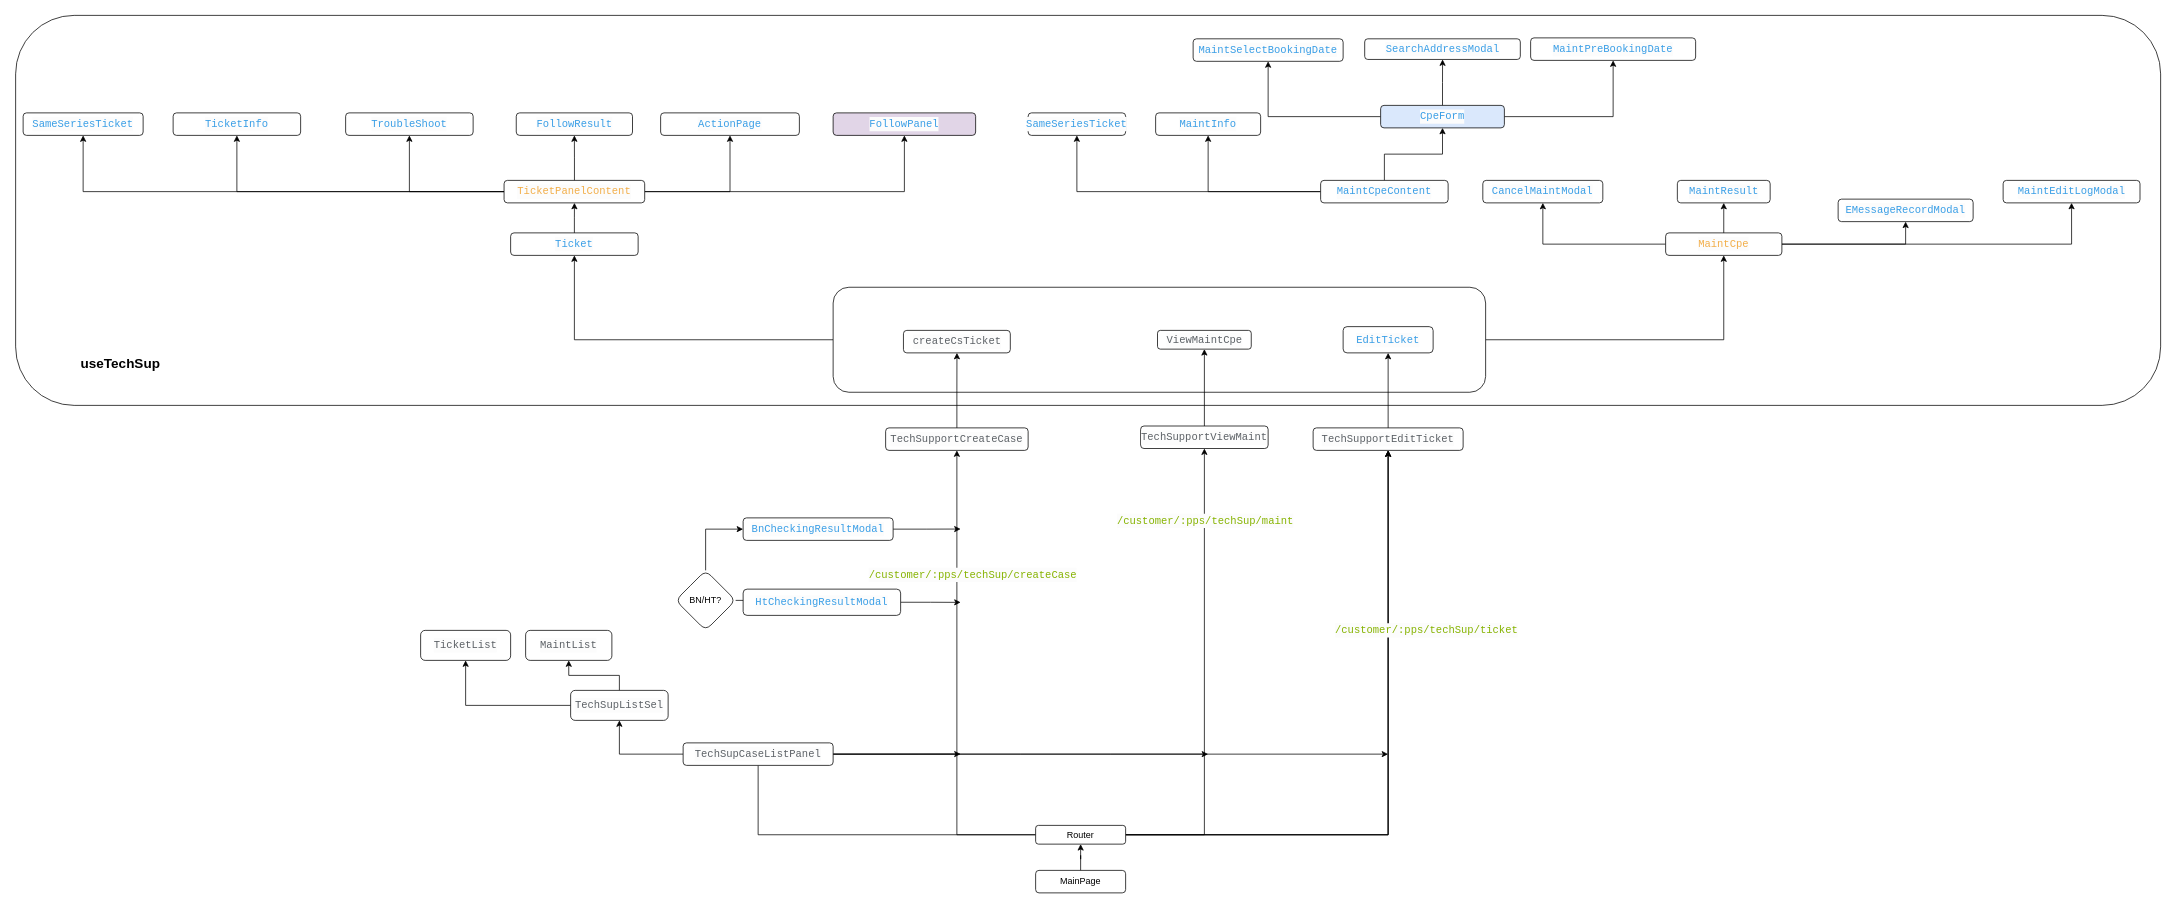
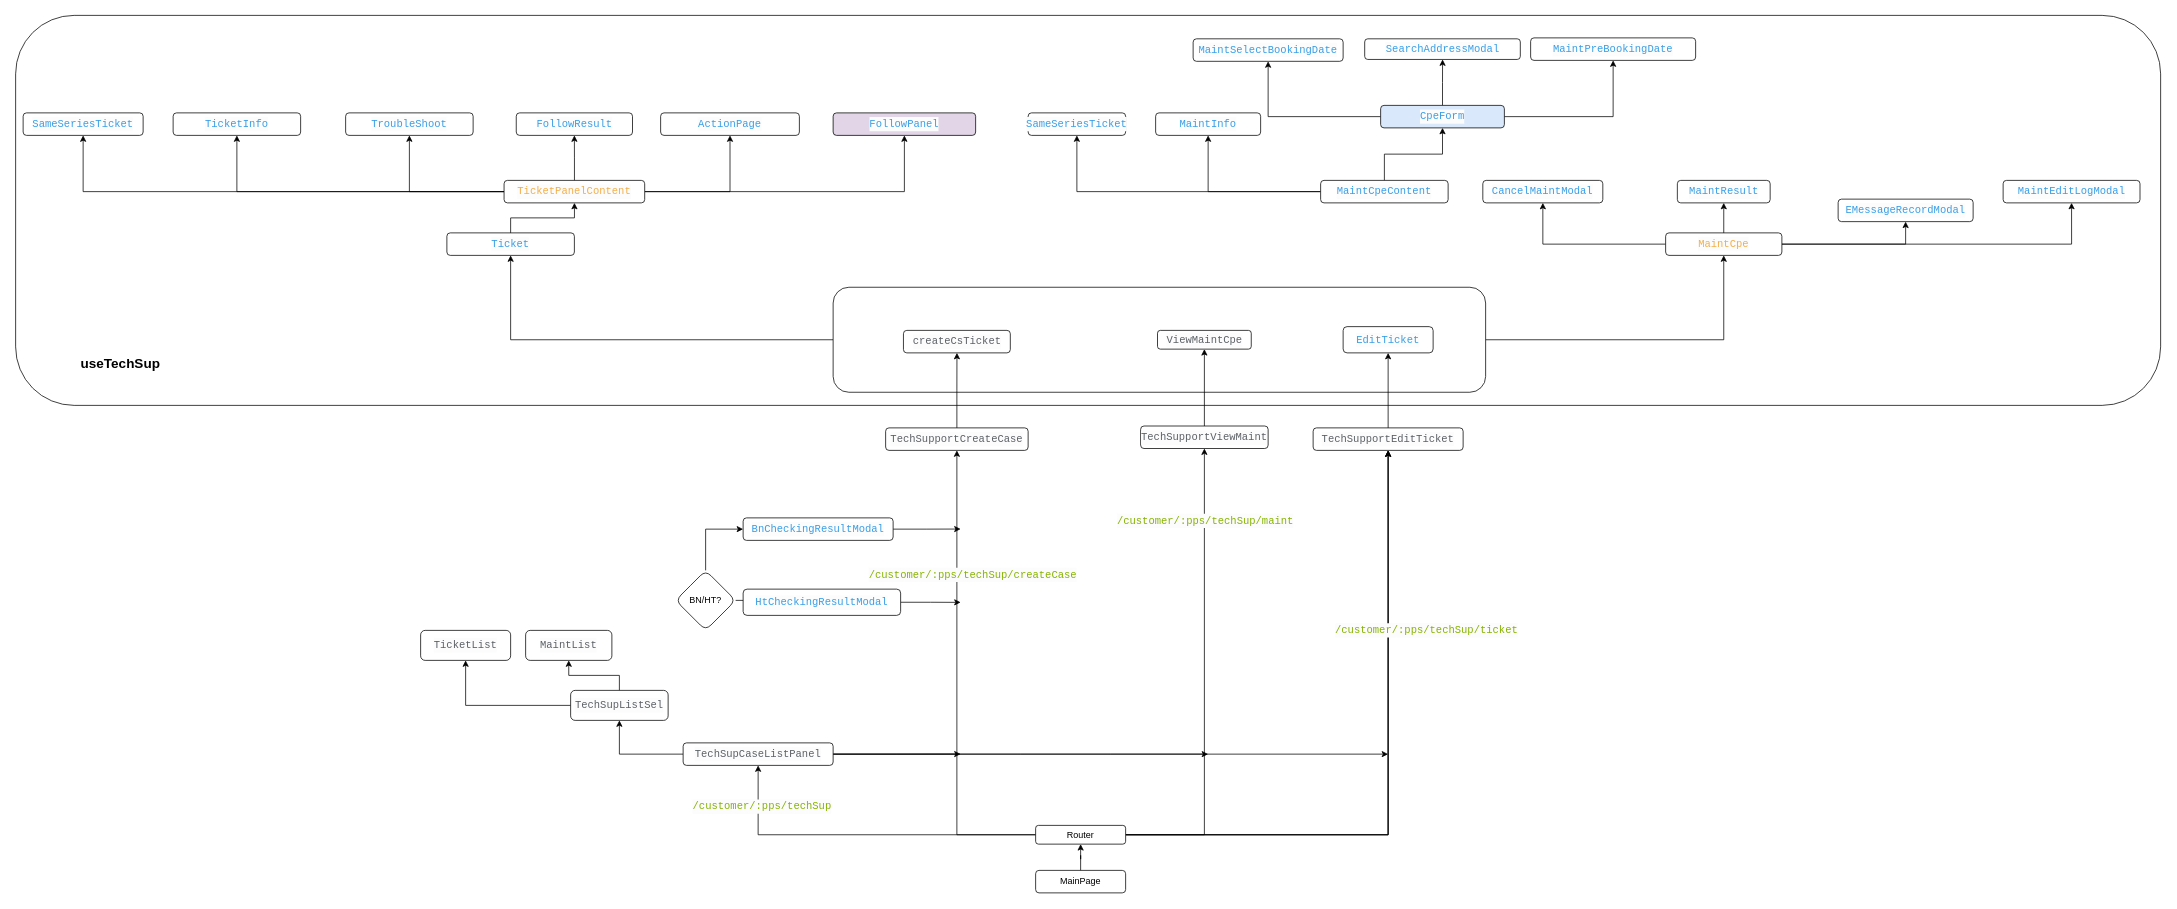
(574, 244) -> (510, 244)
(758, 769) -> (758, 772)
none -> (762, 807)
